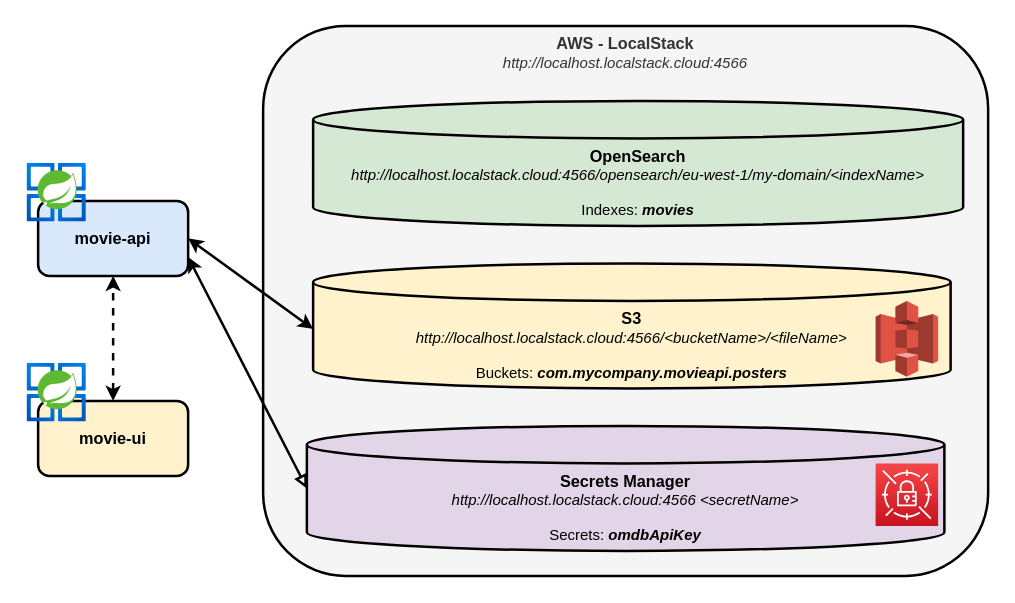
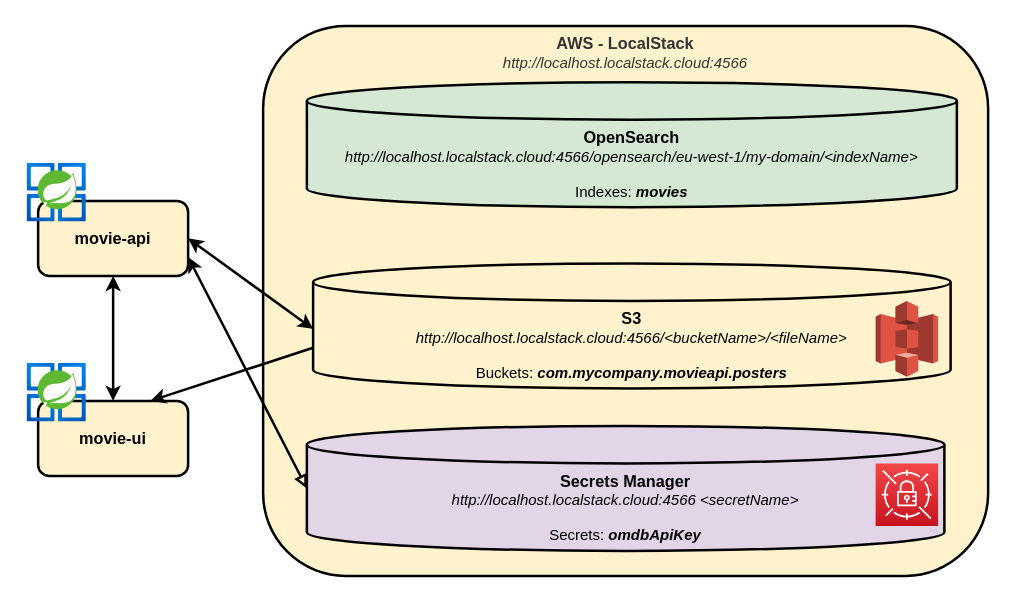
(626, 52) -> (626, 52)
(638, 163) -> (632, 144)
(113, 238) -> (113, 238)
(113, 335) -> (113, 335)
none -> (237, 372)
